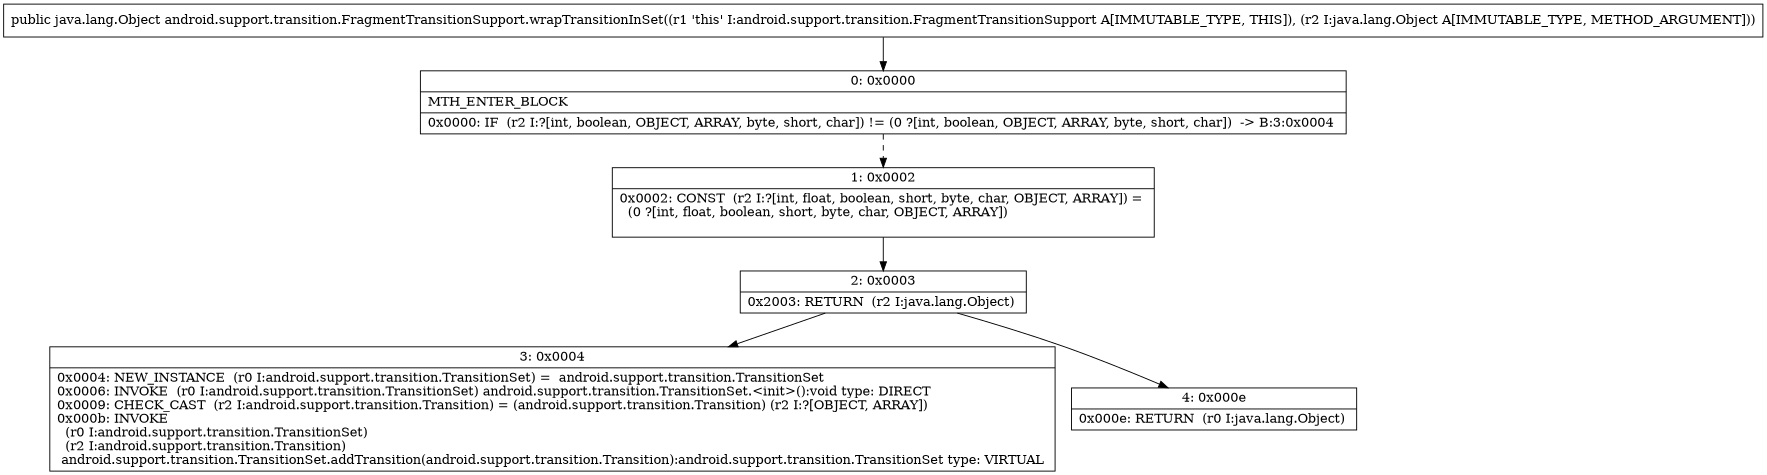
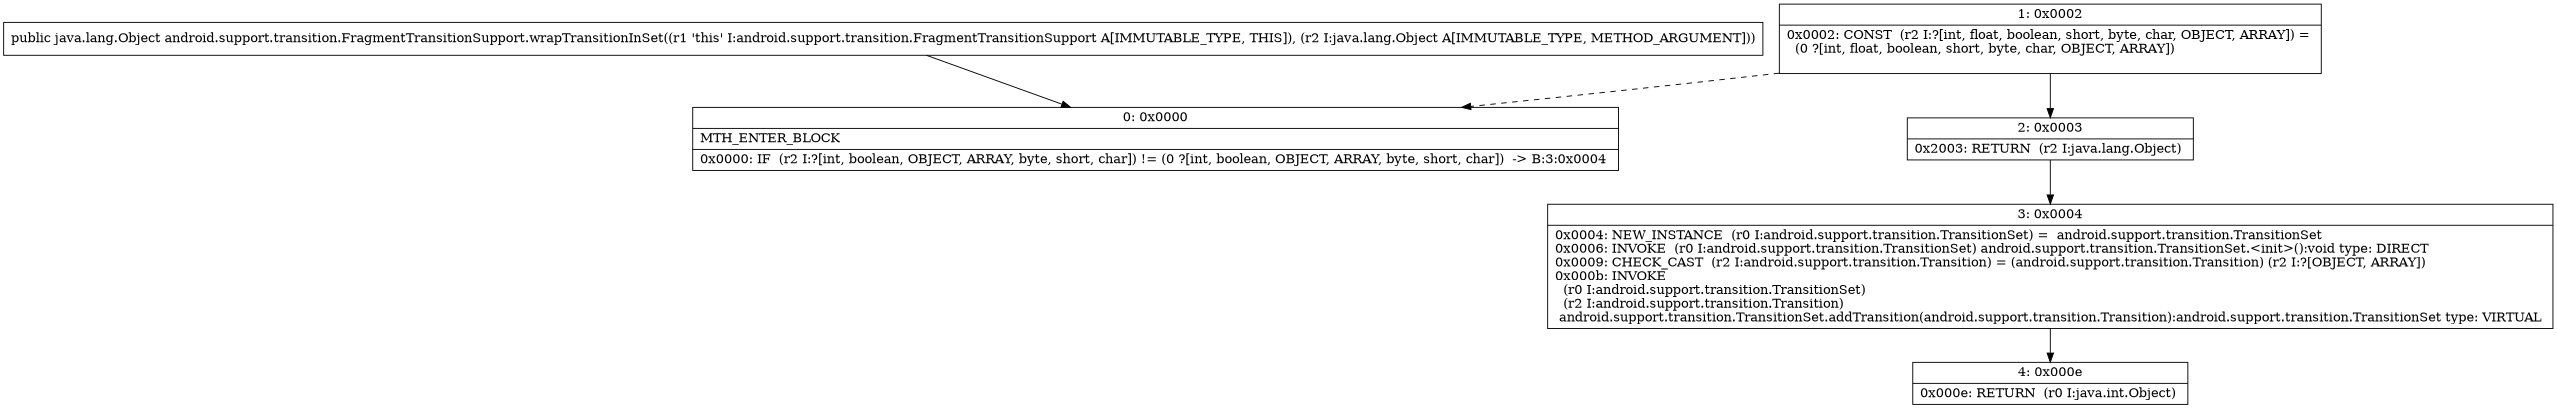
(883, 146) -> (1625, 90)
(1060, 345) -> (2050, 341)
(1214, 419) -> (2050, 393)
